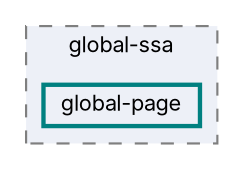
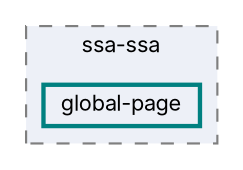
(122, 47) -> (122, 47)
